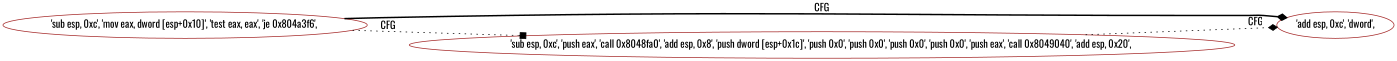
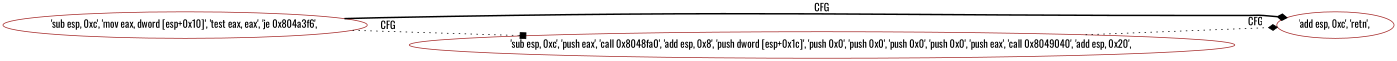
(1335, 25) -> (1335, 25)
